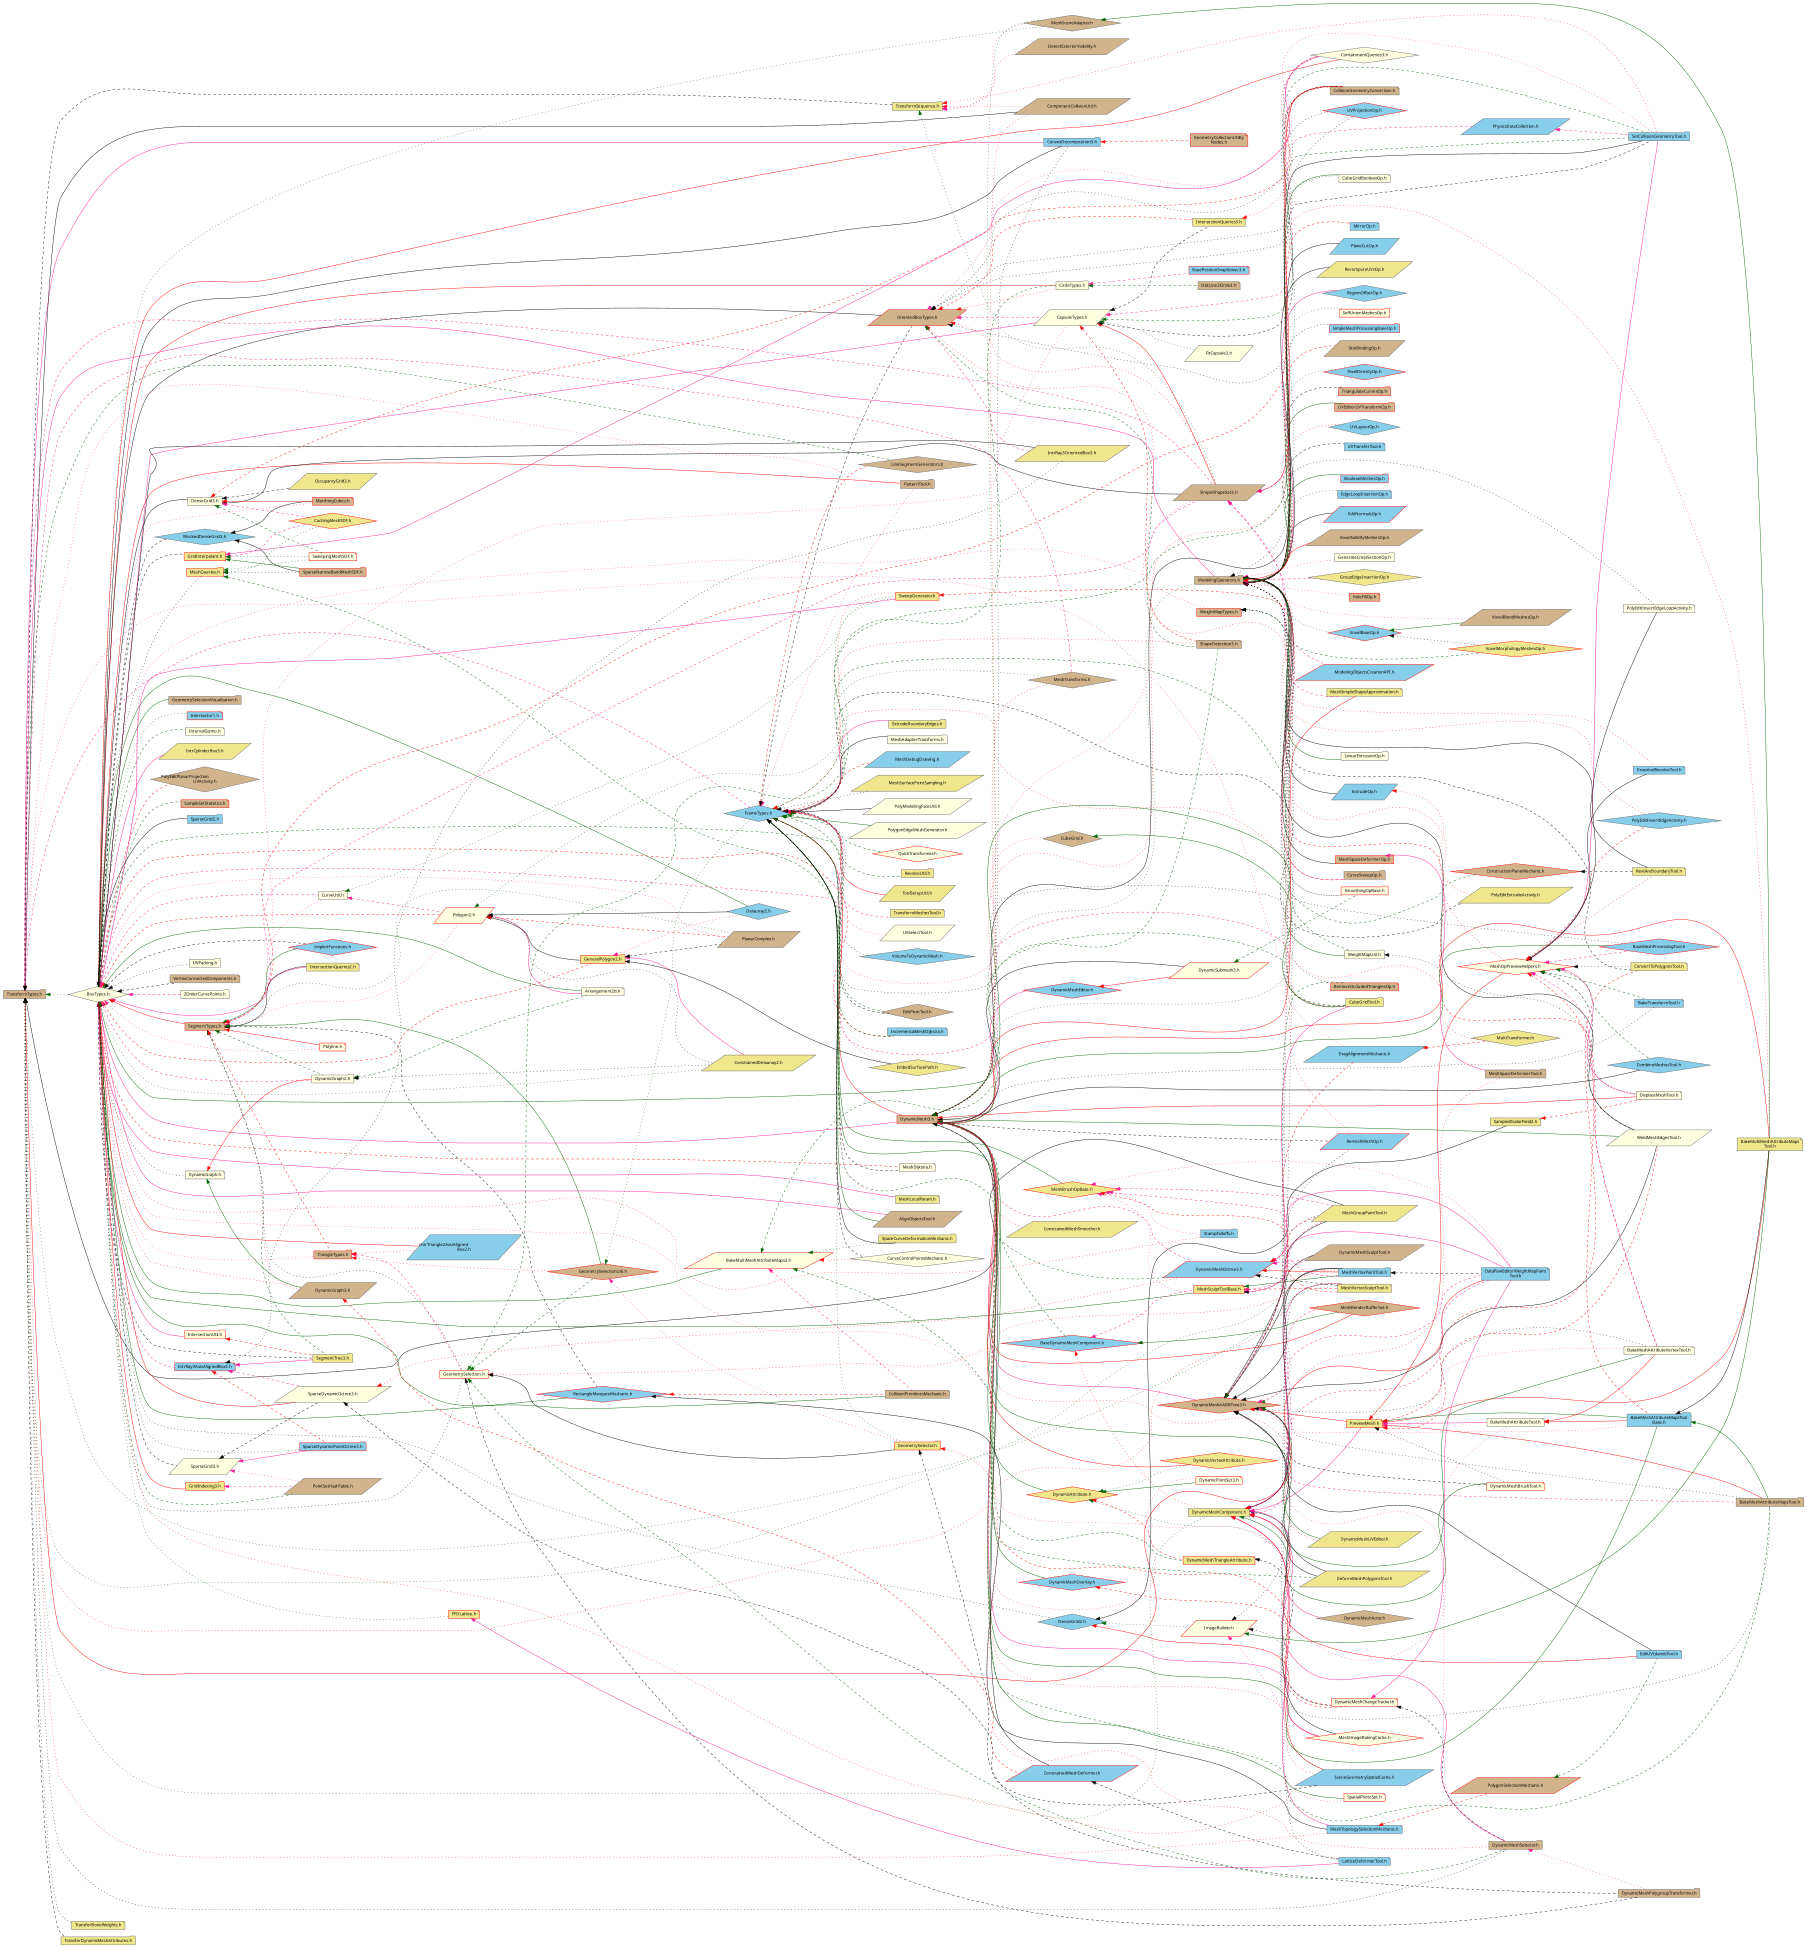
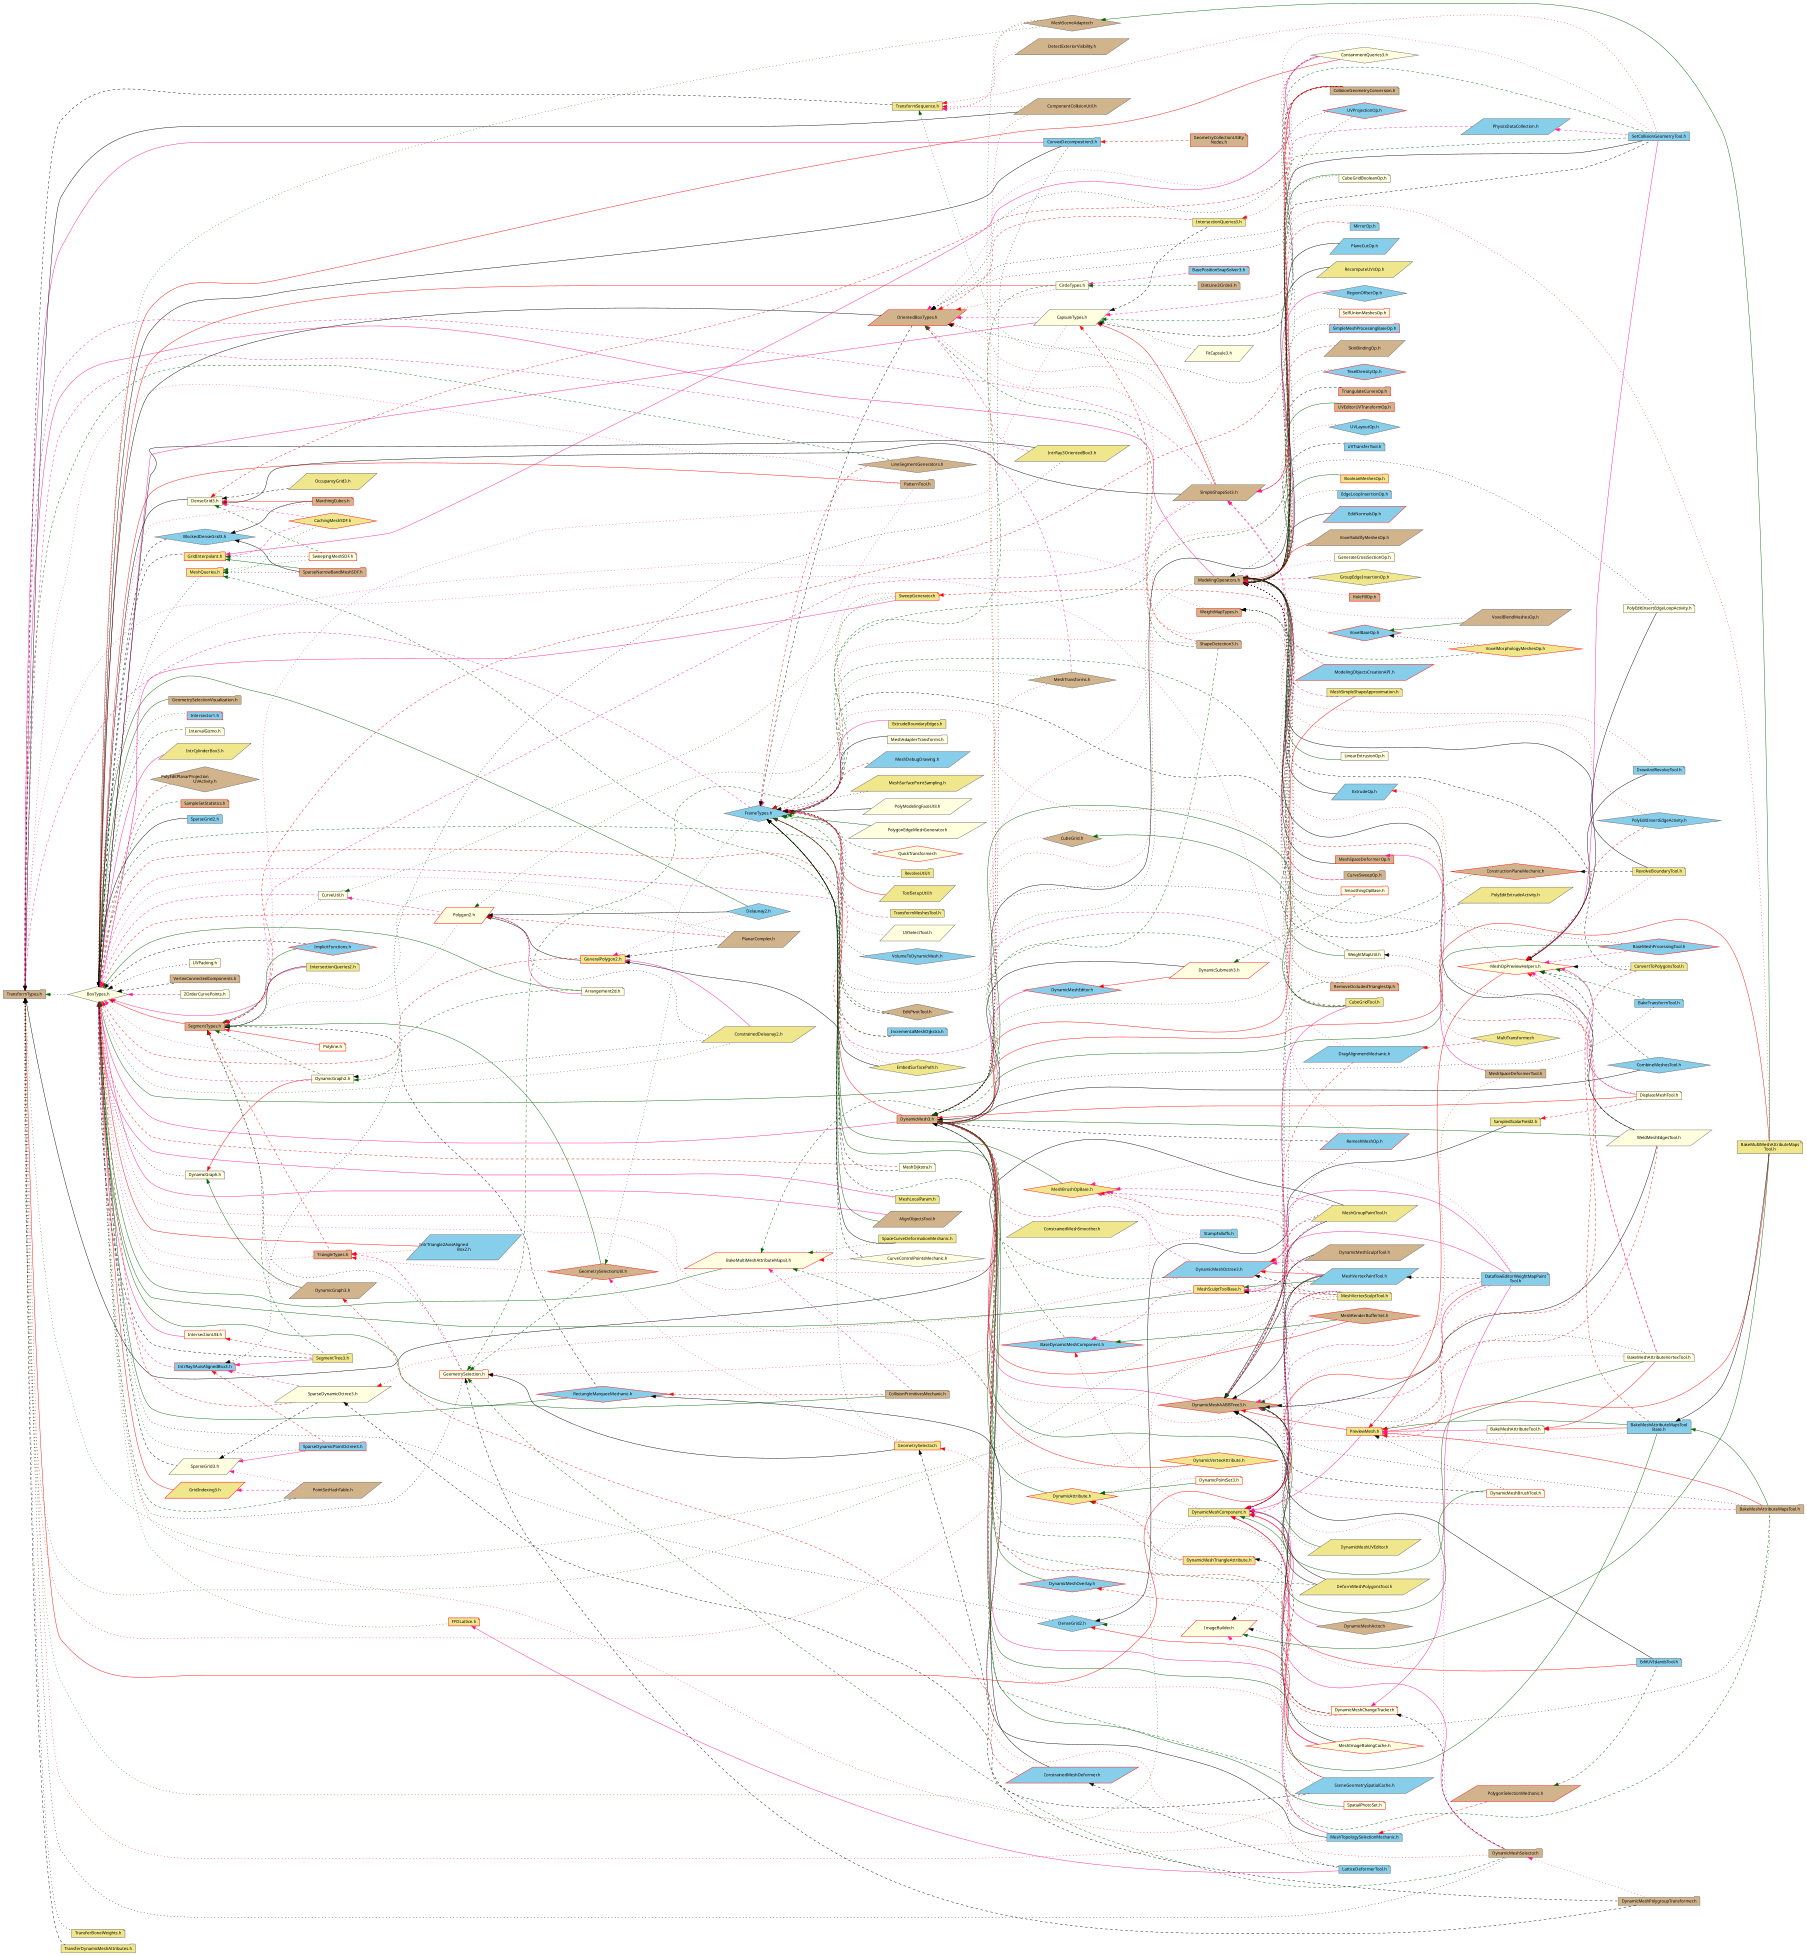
(1365, 479) -> (1365, 479)
(1365, 1273) -> (1365, 1276)
(126, 1281) -> (126, 1281)
(205, 1486) -> (205, 1490)
